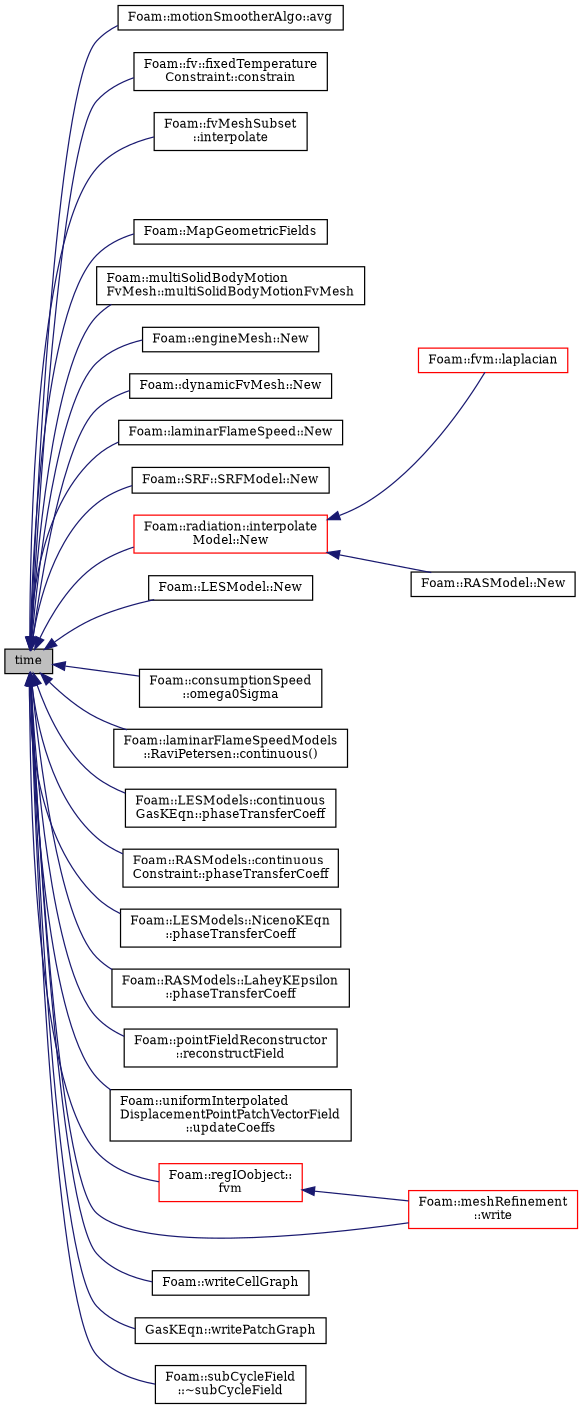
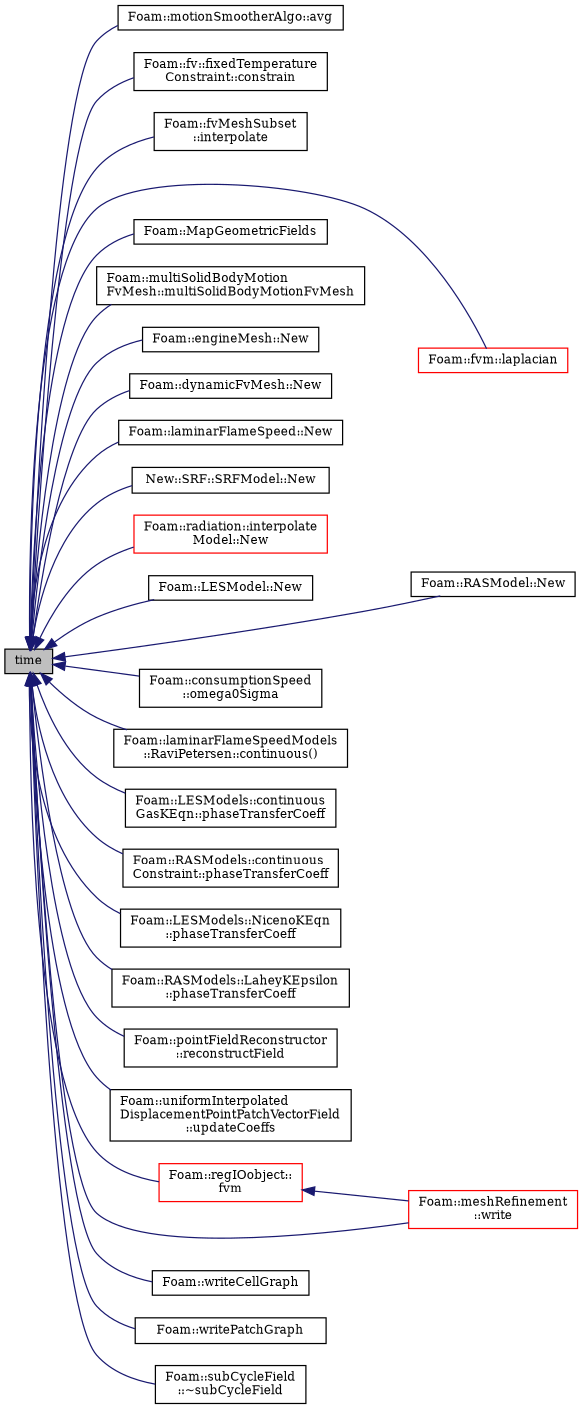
(423, 455) -> (107, 203)
(231, 480) -> (231, 480)
(385, 564) -> (253, 630)
(231, 1331) -> (231, 1331)
